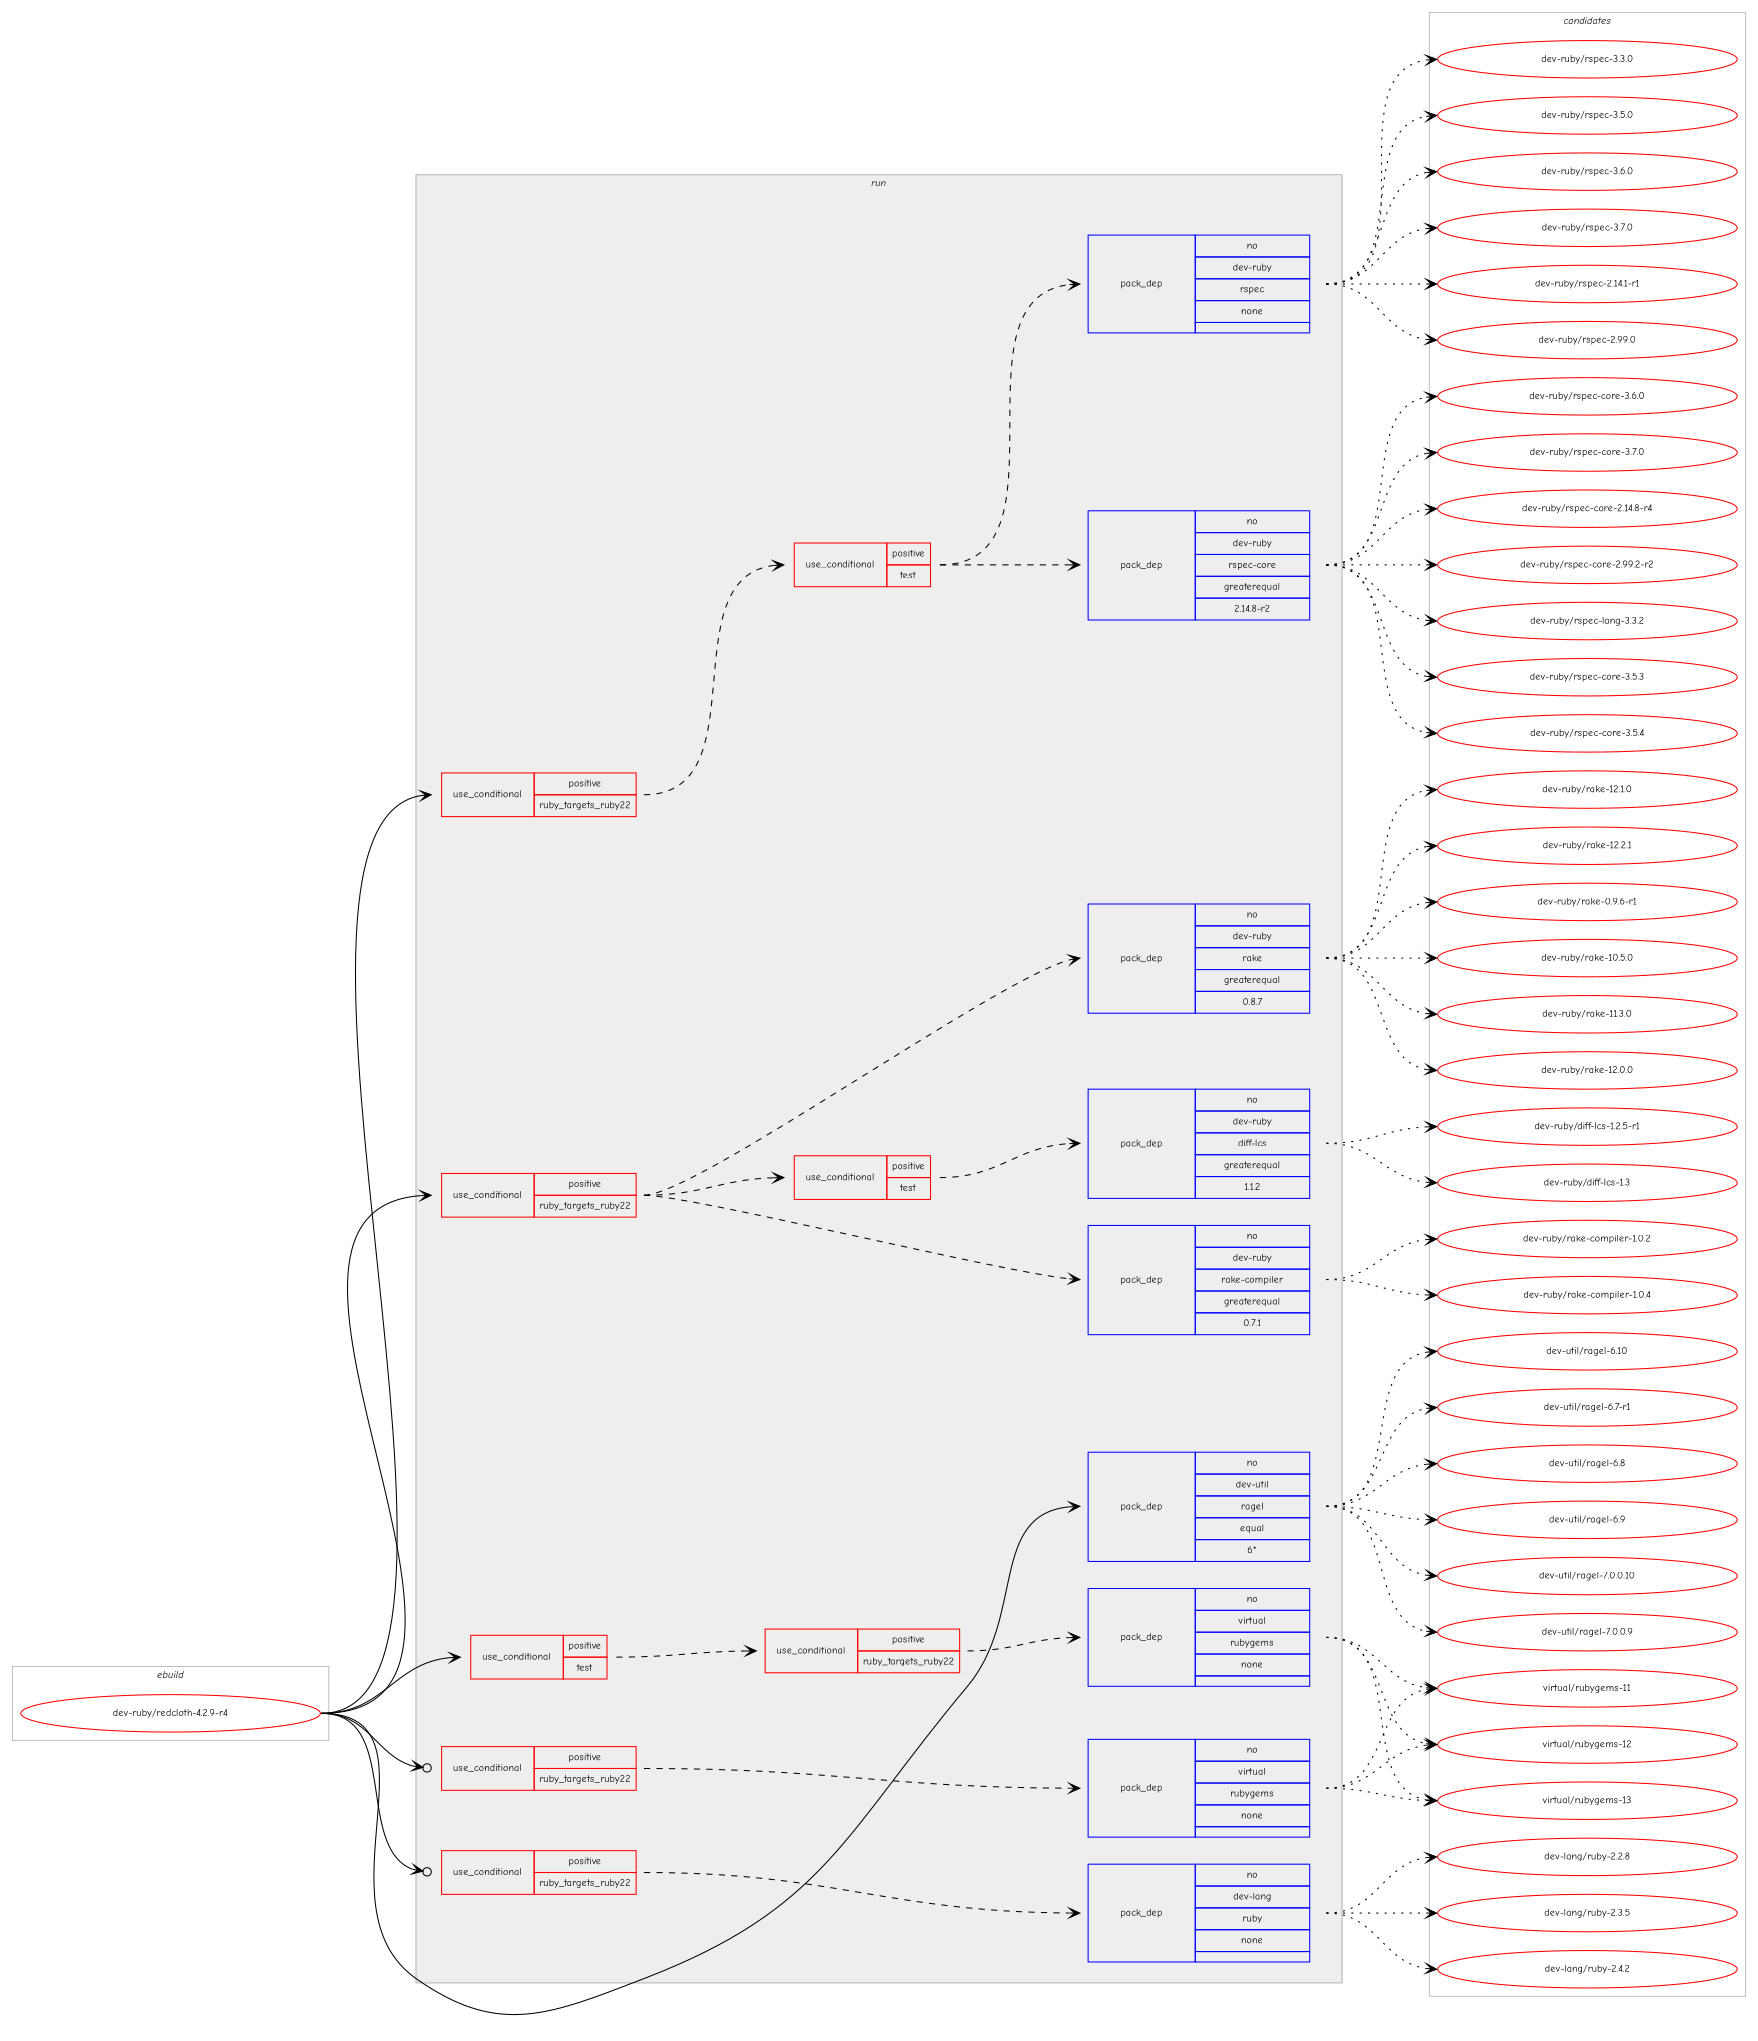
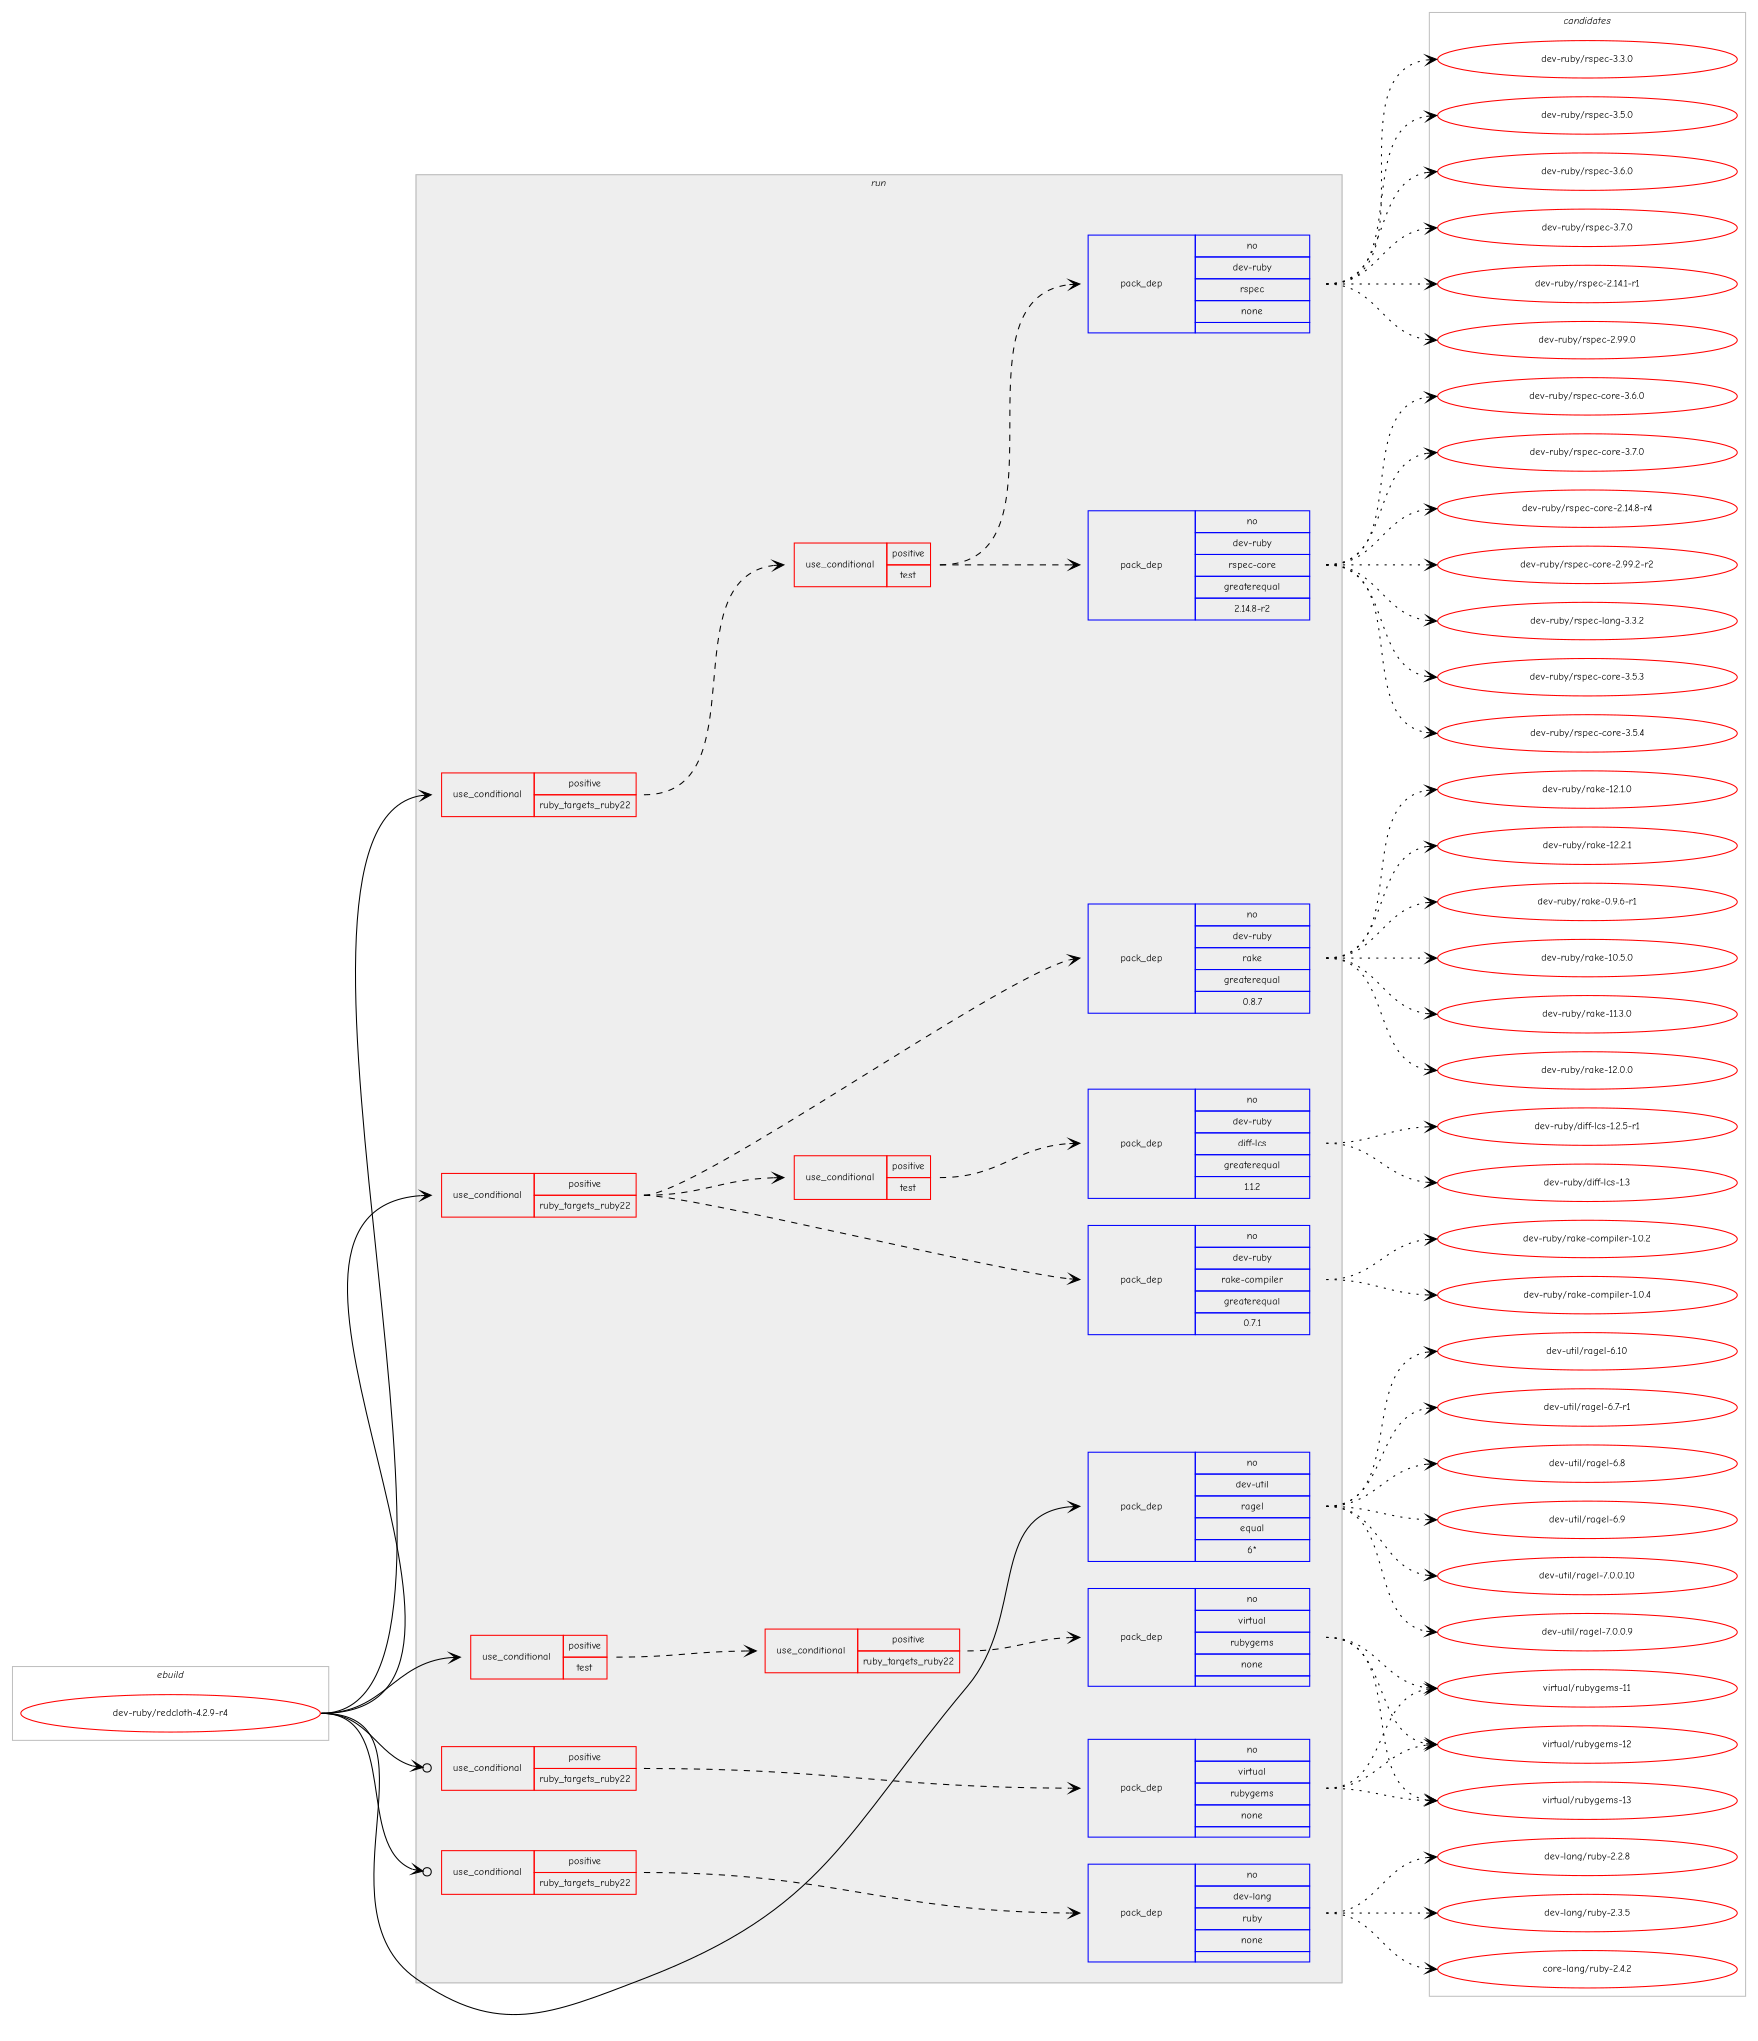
(1587, 1969) -> (1587, 1969)
